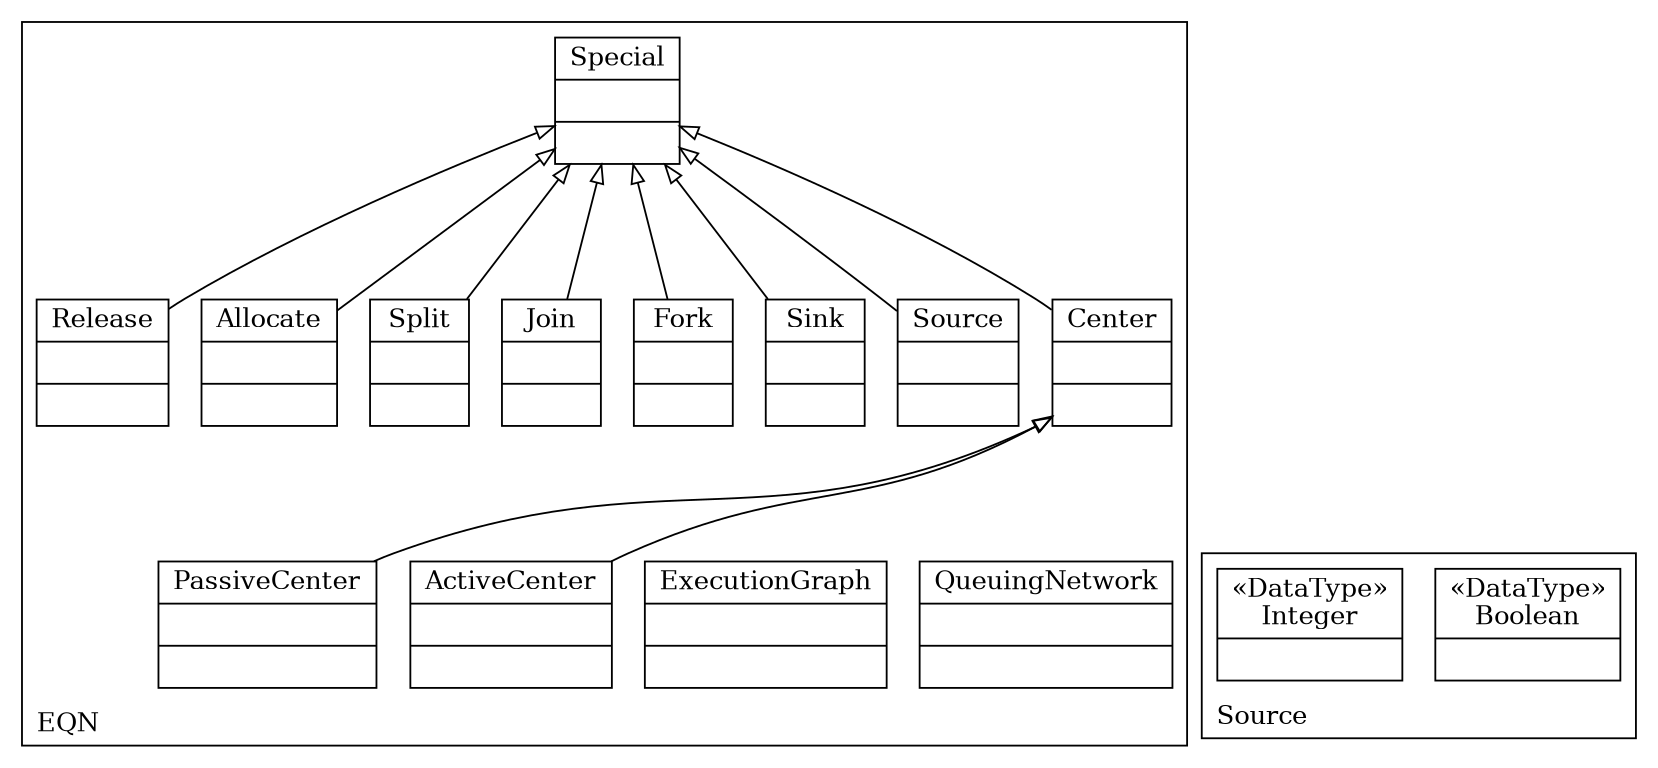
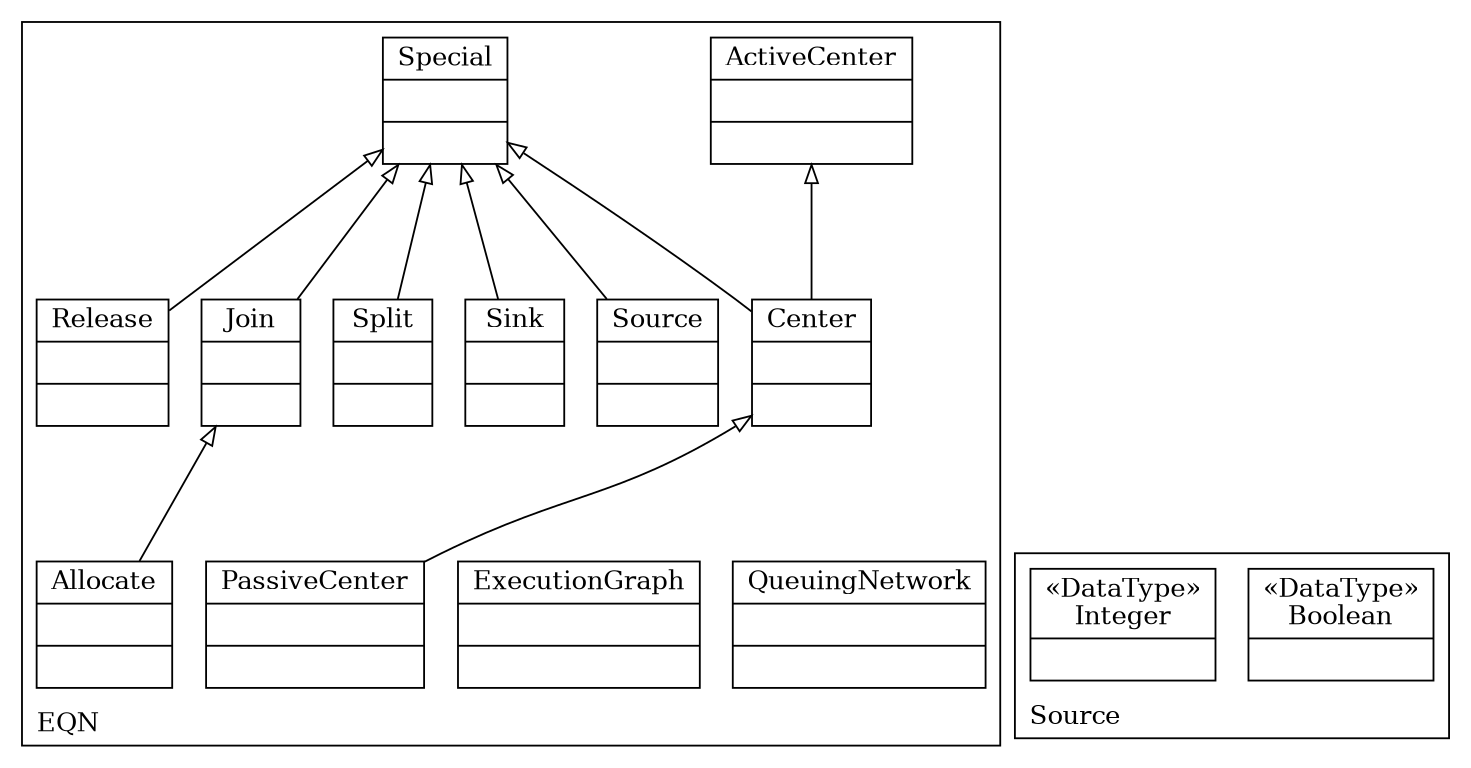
(439, 235) -> (173, 502)
(683, 363) -> none
(770, 507) -> (812, 241)
